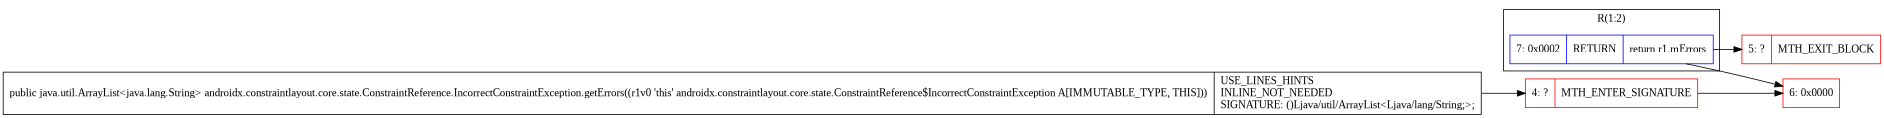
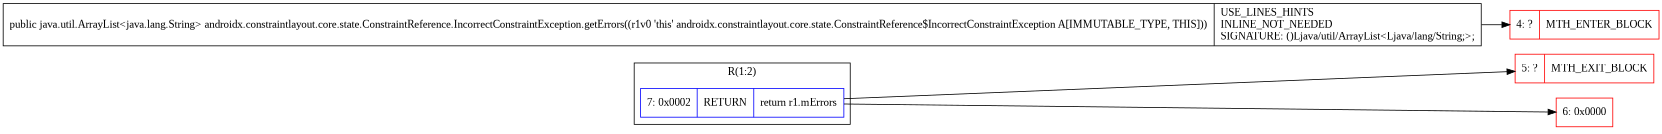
(1626, 93) -> (1599, 24)
(1736, 93) -> none
